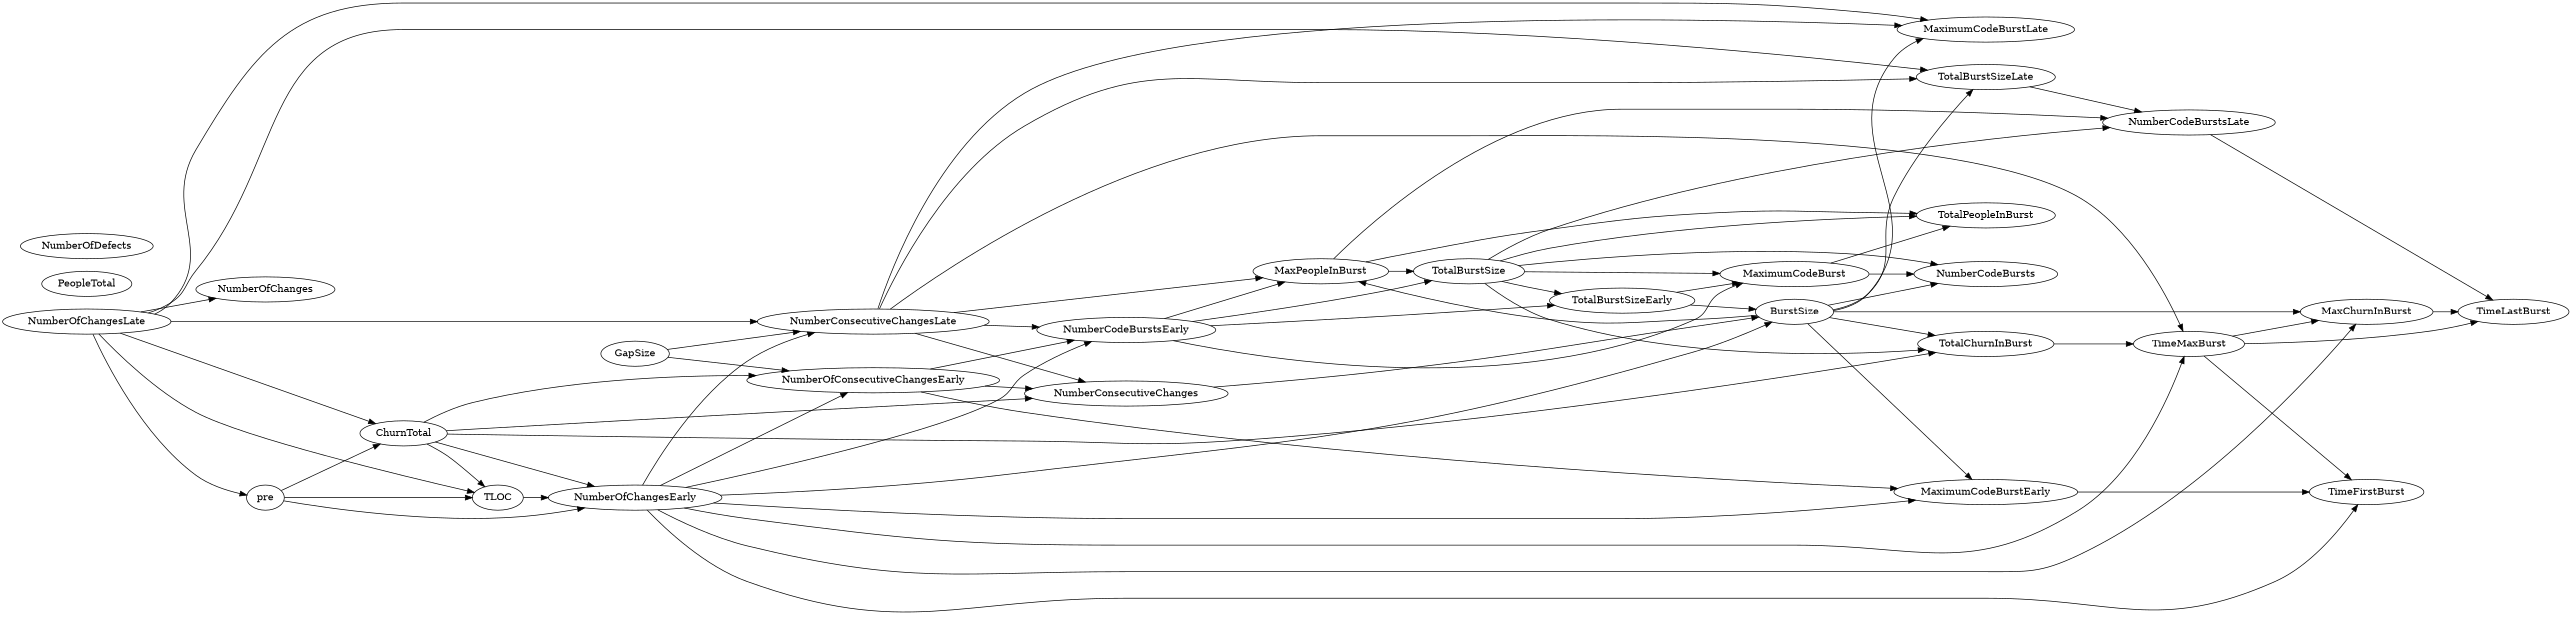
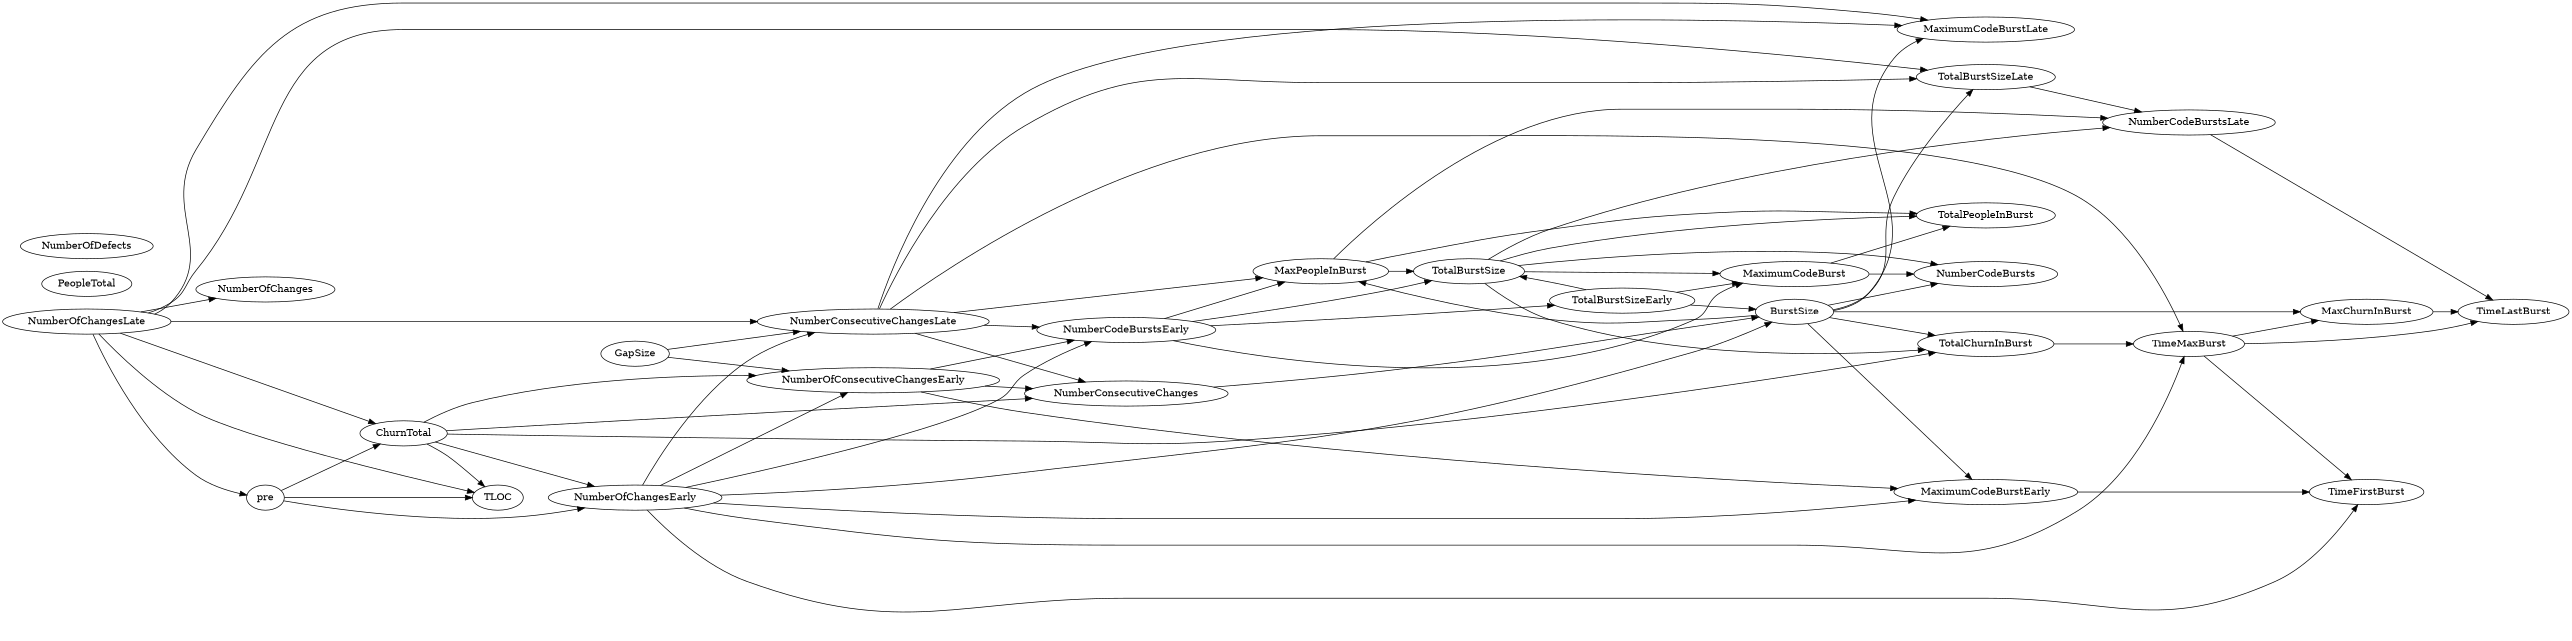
(1528, 287) -> (1556, 283)
(532, 498) -> none
(1543, 572) -> none
